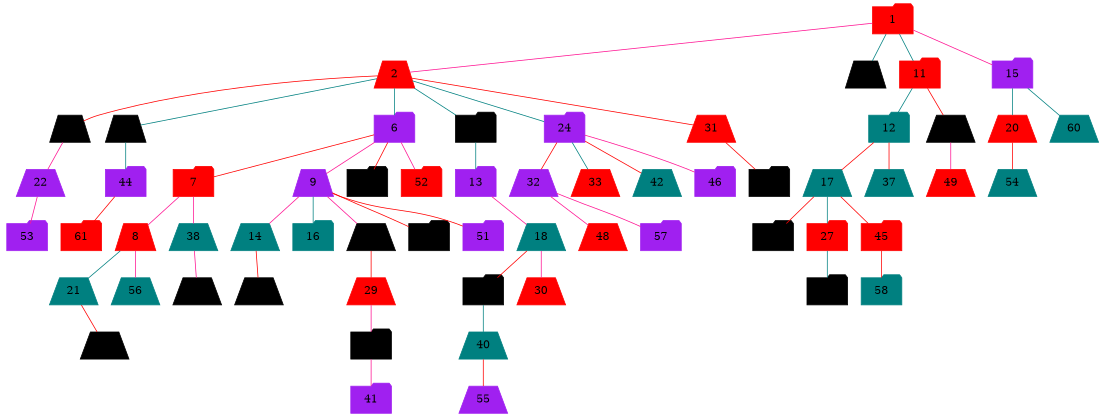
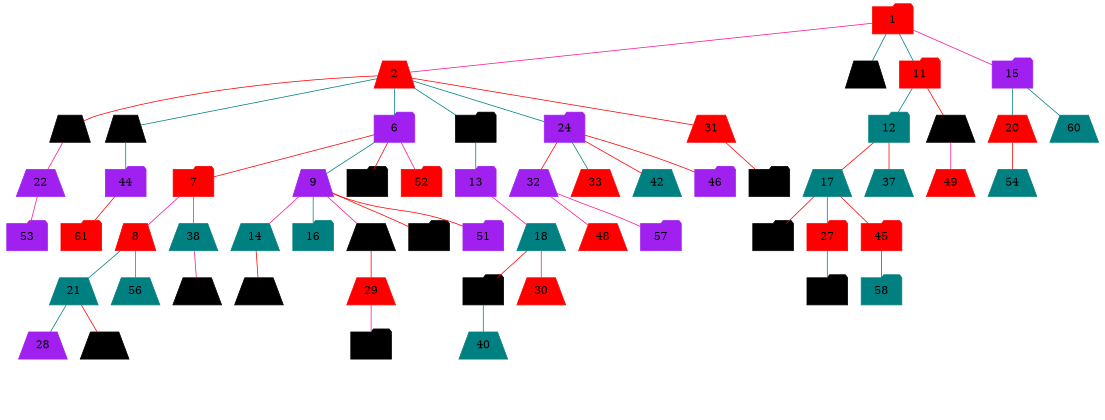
(640, 152) -> (640, 152)
(351, 158) -> (351, 158)
none -> (43, 346)
(371, 400) -> none
(483, 400) -> none
